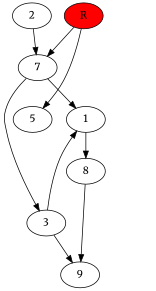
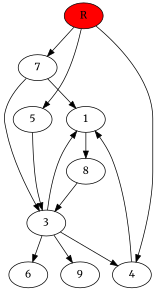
(32, 16) -> none
none -> (34, 168)
(83, 219) -> (68, 194)
none -> (28, 275)
none -> (132, 275)
